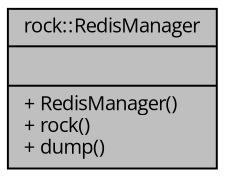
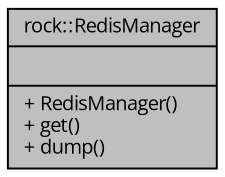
(57, 126) -> (52, 126)
